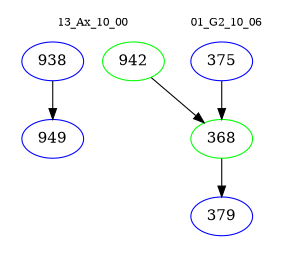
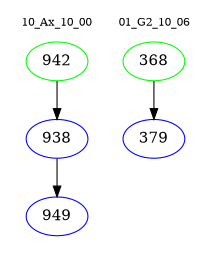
(93, 23) -> (57, 23)
(222, 61) -> none
(166, 90) -> (57, 95)
